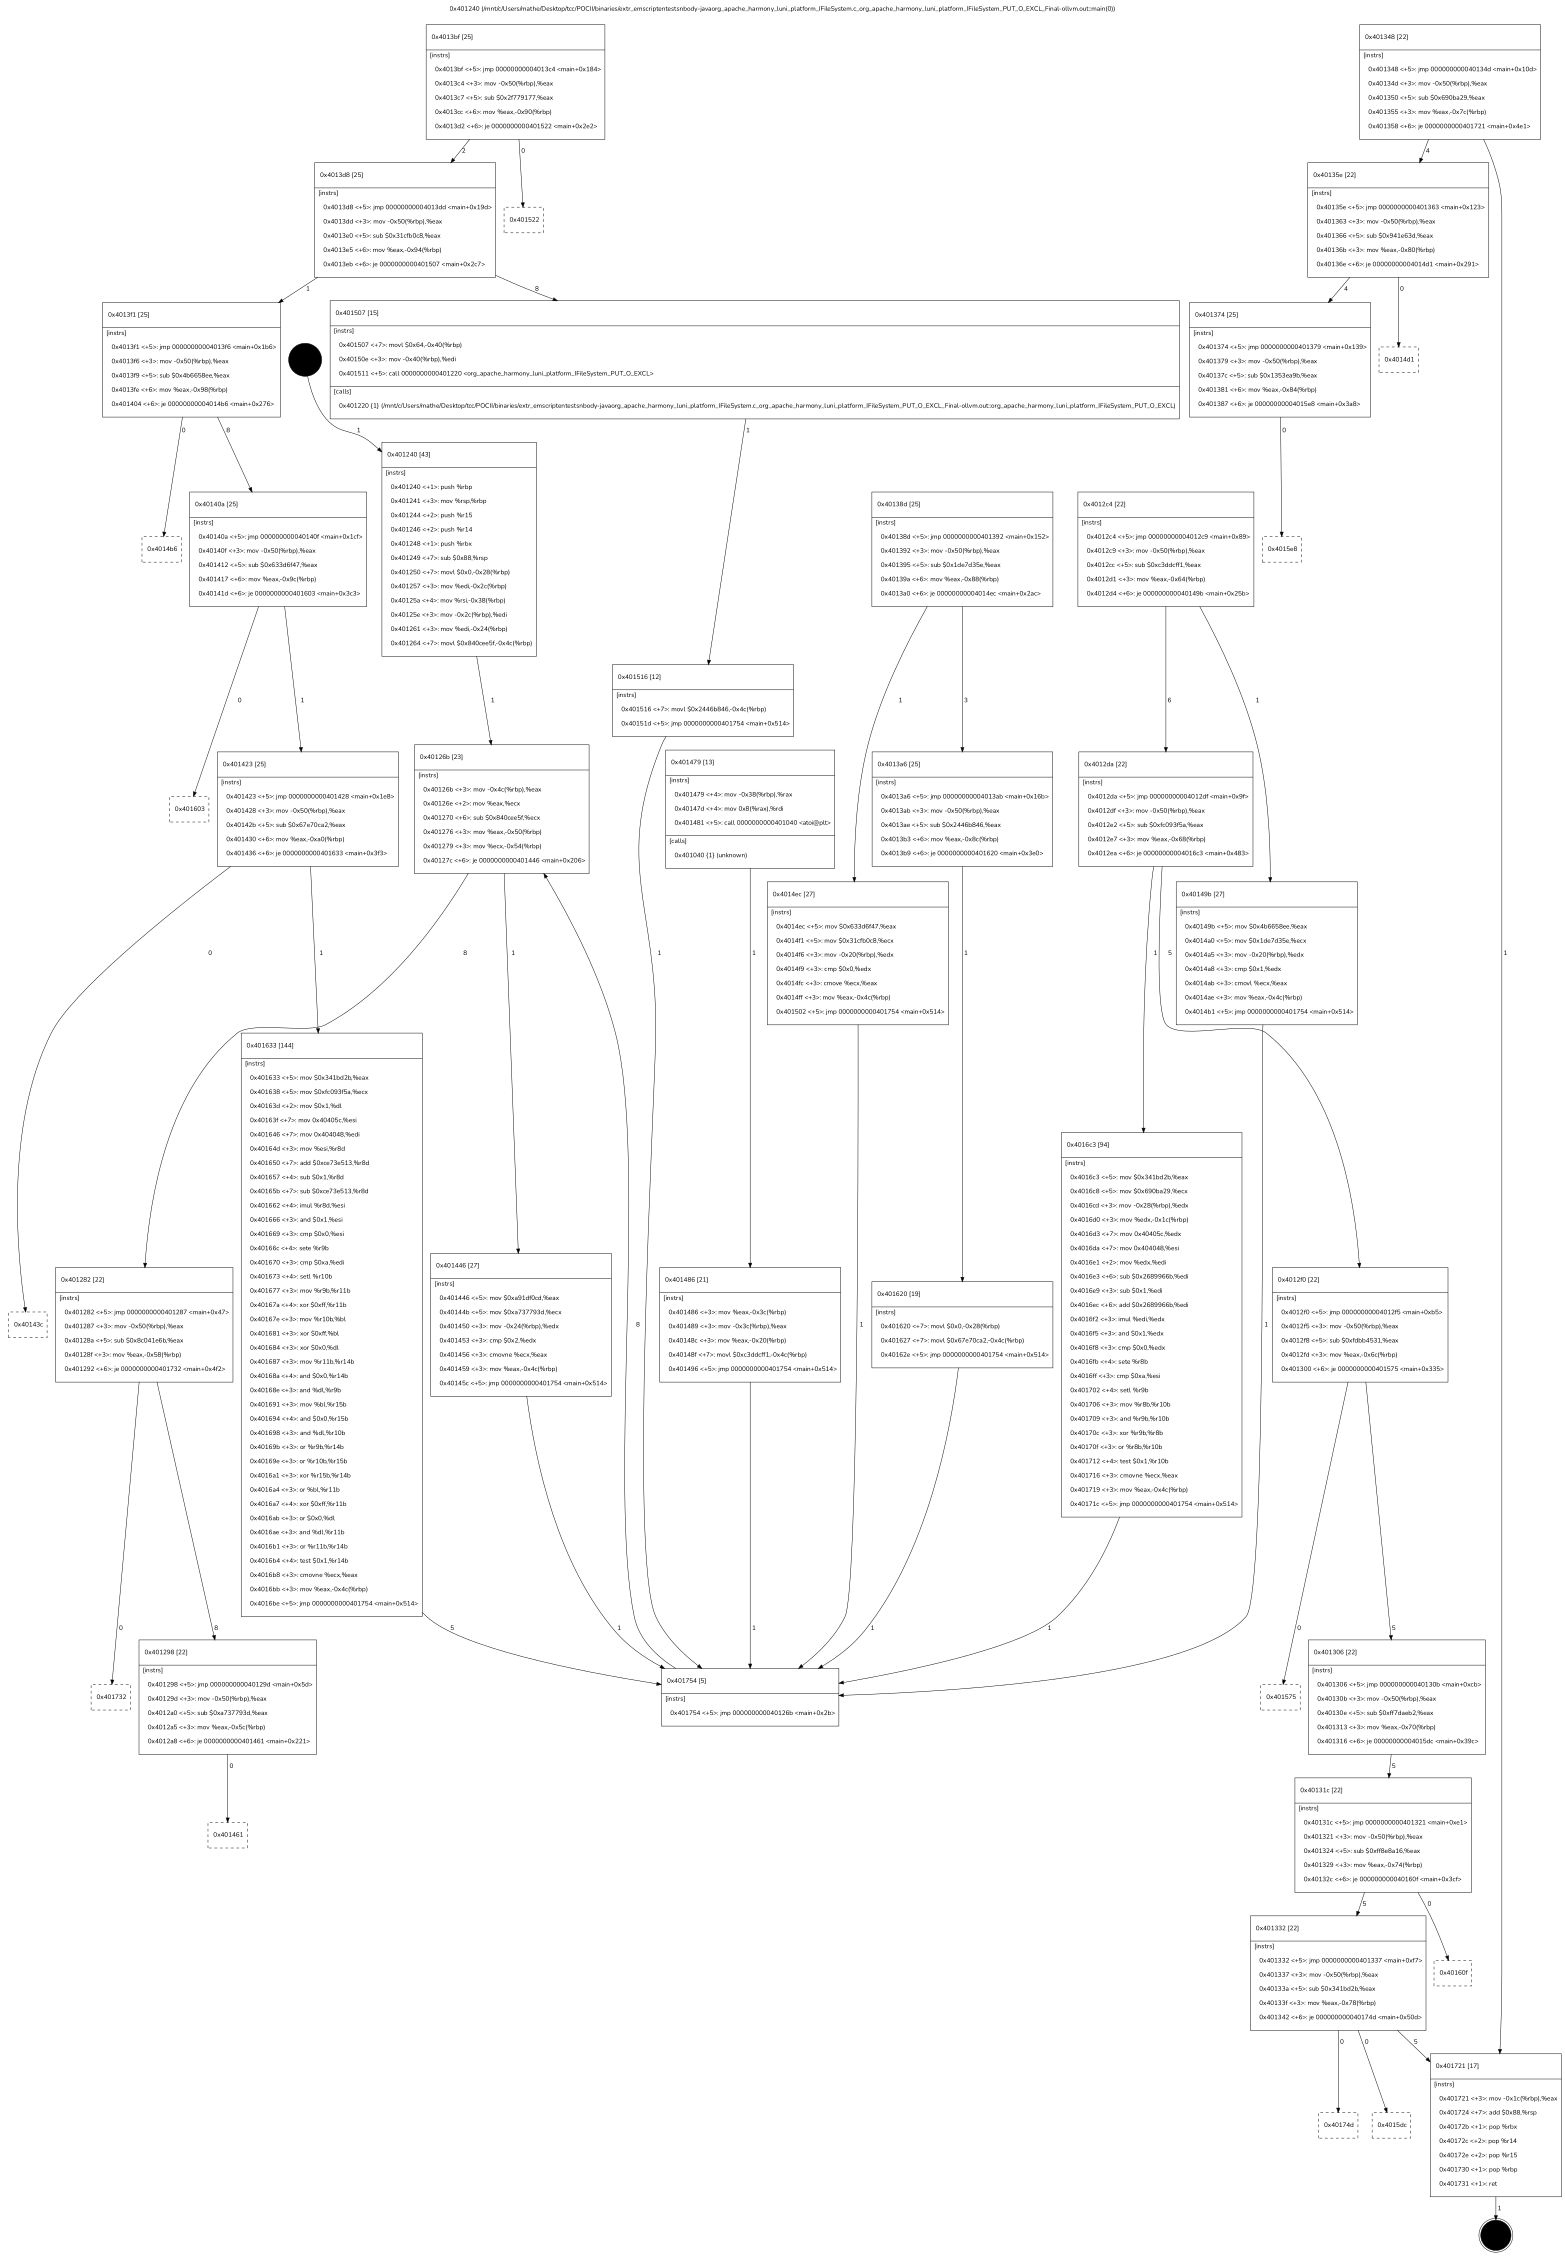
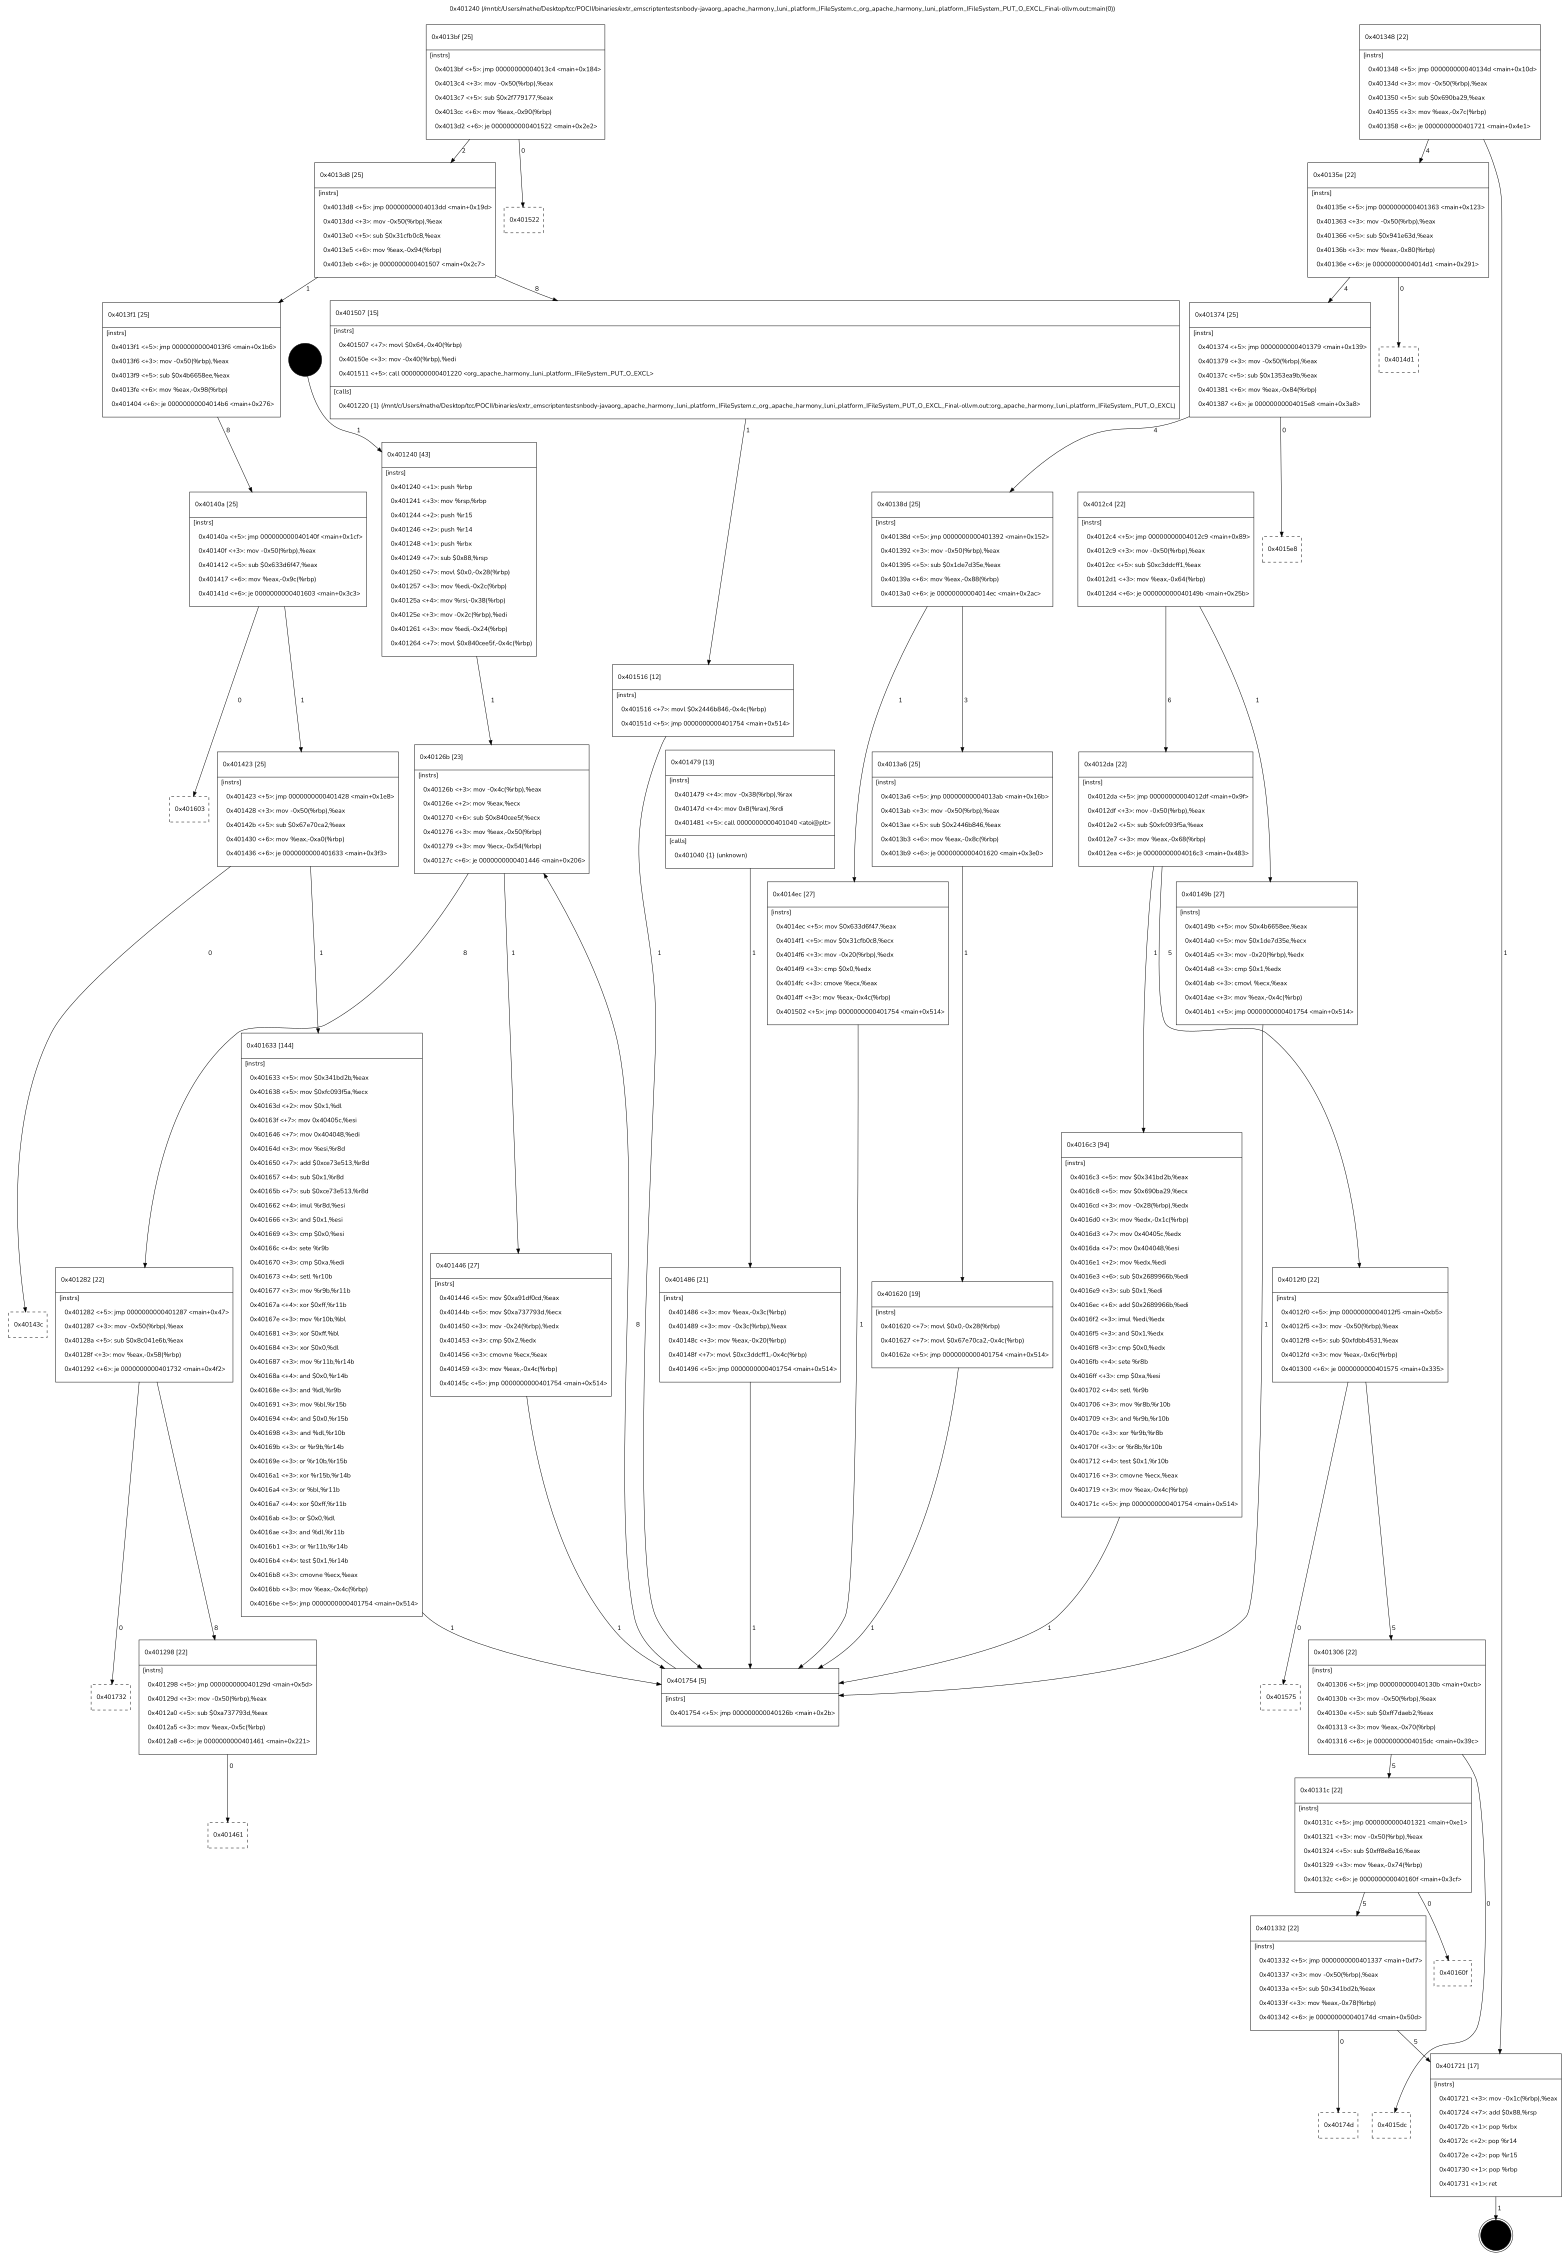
none -> (1093, 434)
(162, 549) -> none
(452, 1628) -> (452, 1628)
(1372, 2069) -> (1485, 1950)
